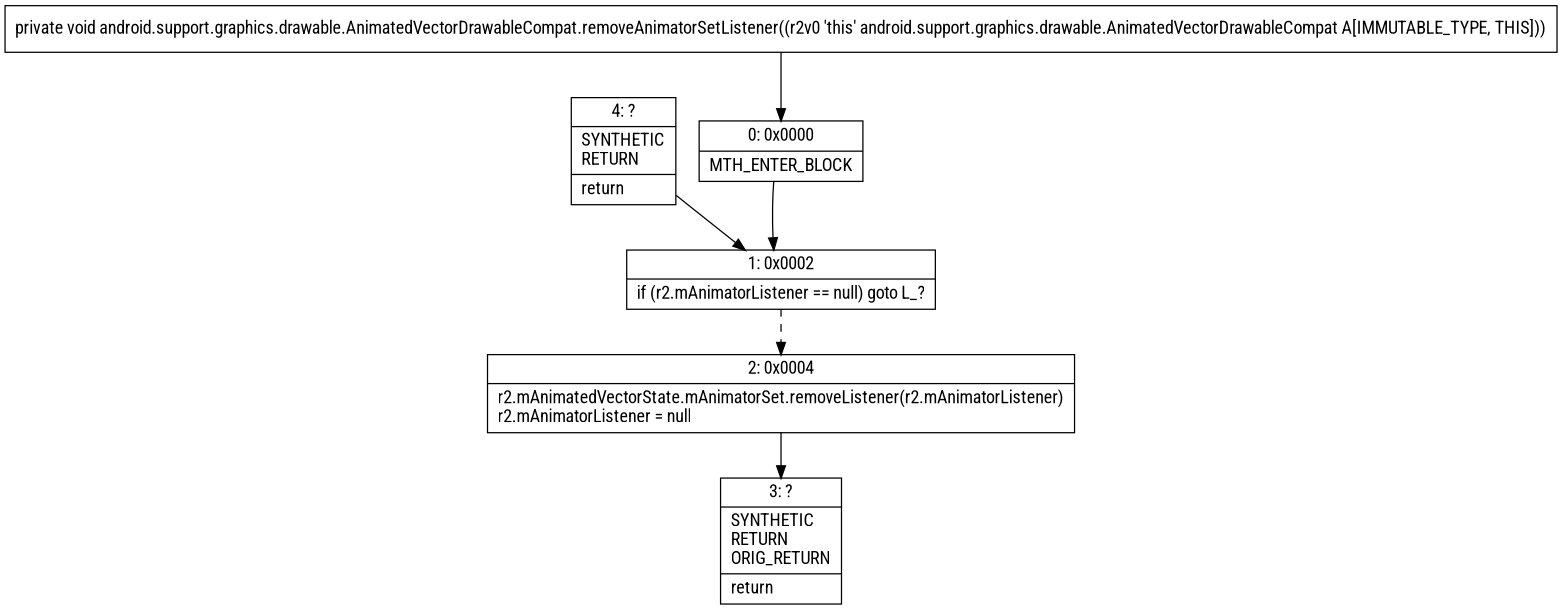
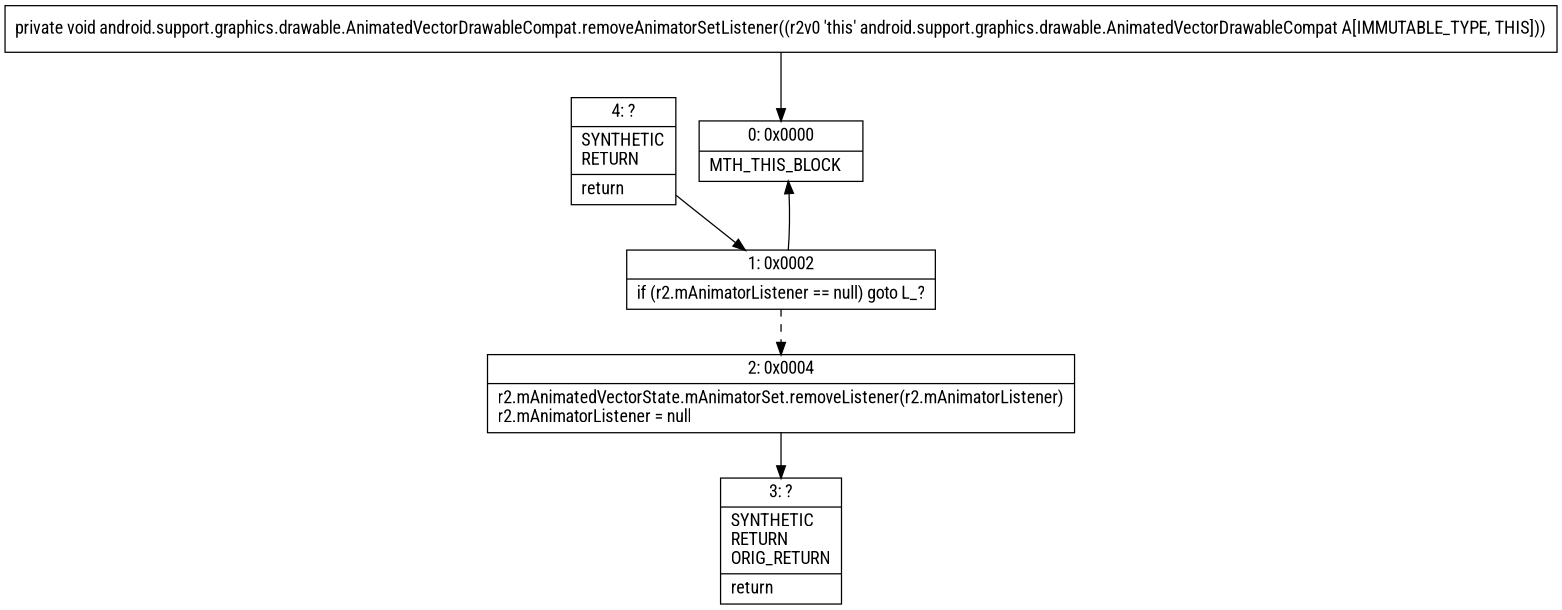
(781, 166) -> (775, 166)
(773, 209) -> (789, 222)
